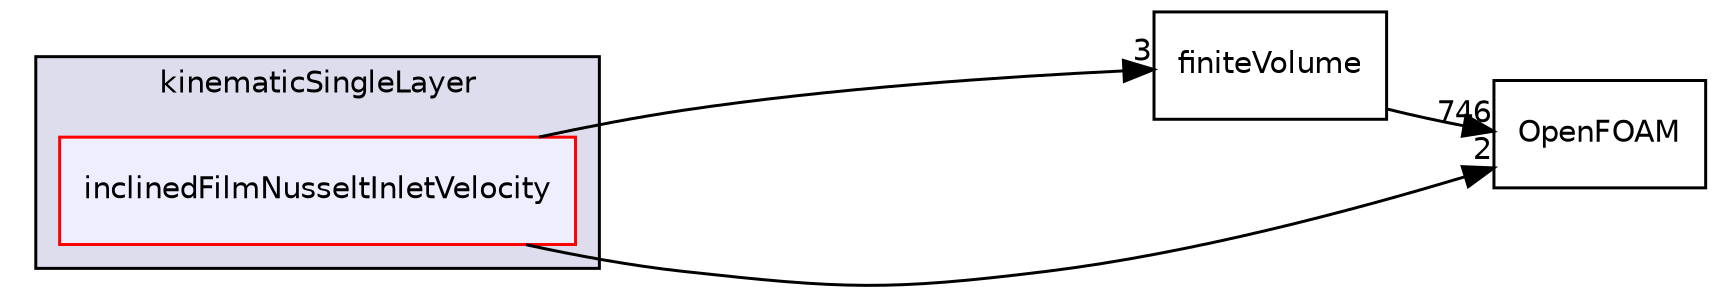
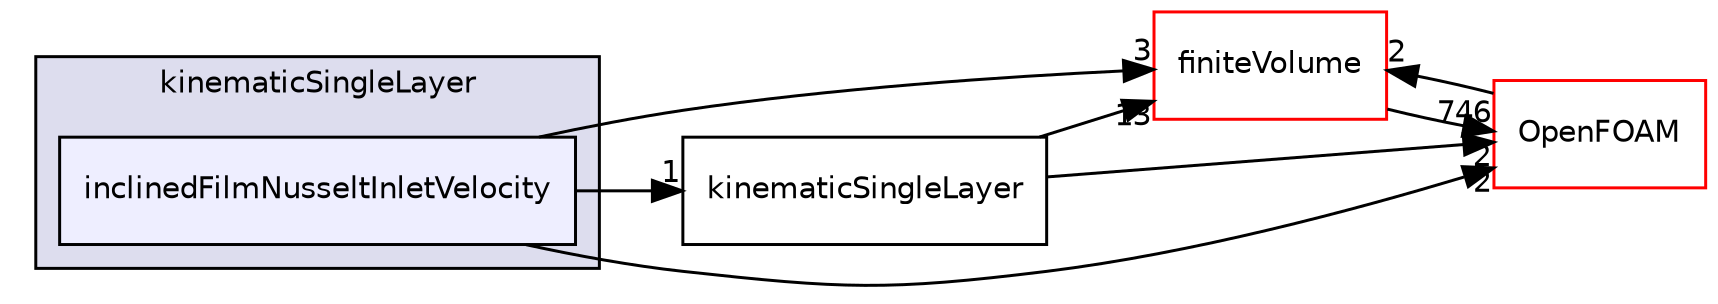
(1270, 66) -> (1270, 66)
none -> (1455, 84)
(1600, 134) -> (1600, 134)
(318, 191) -> (318, 191)
none -> (865, 191)
